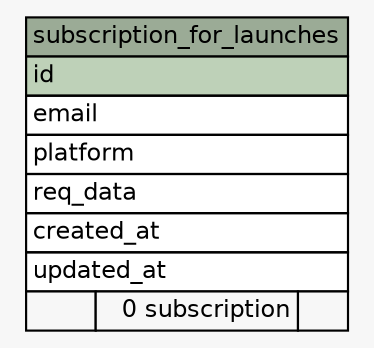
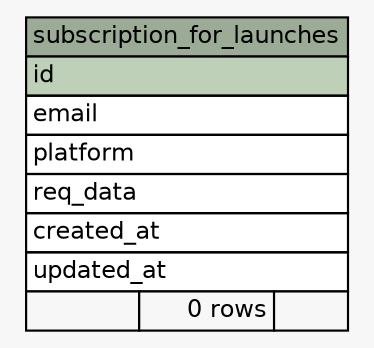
(207, 310) -> (227, 310)
